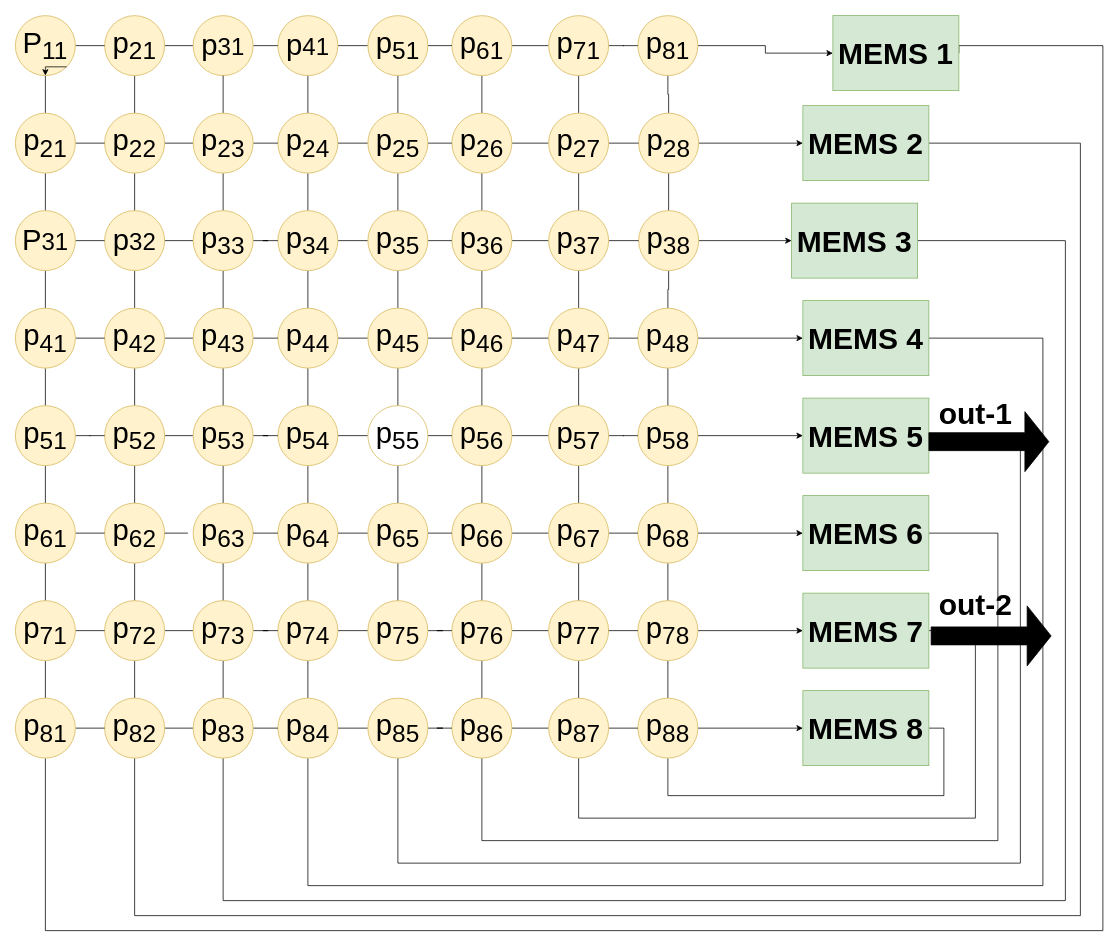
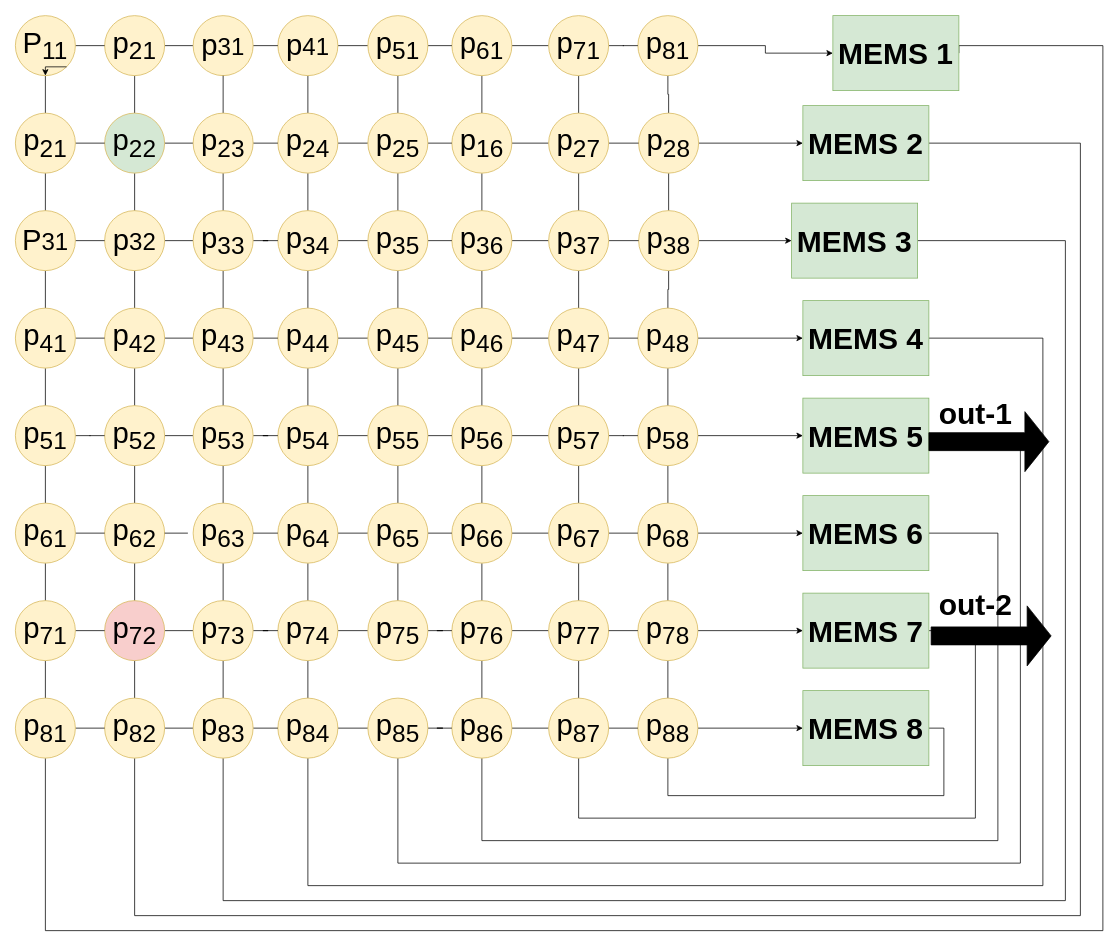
(135, 143) -> (135, 143)
(482, 143) -> (482, 143)
(398, 435) -> (398, 435)
(135, 630) -> (135, 630)
